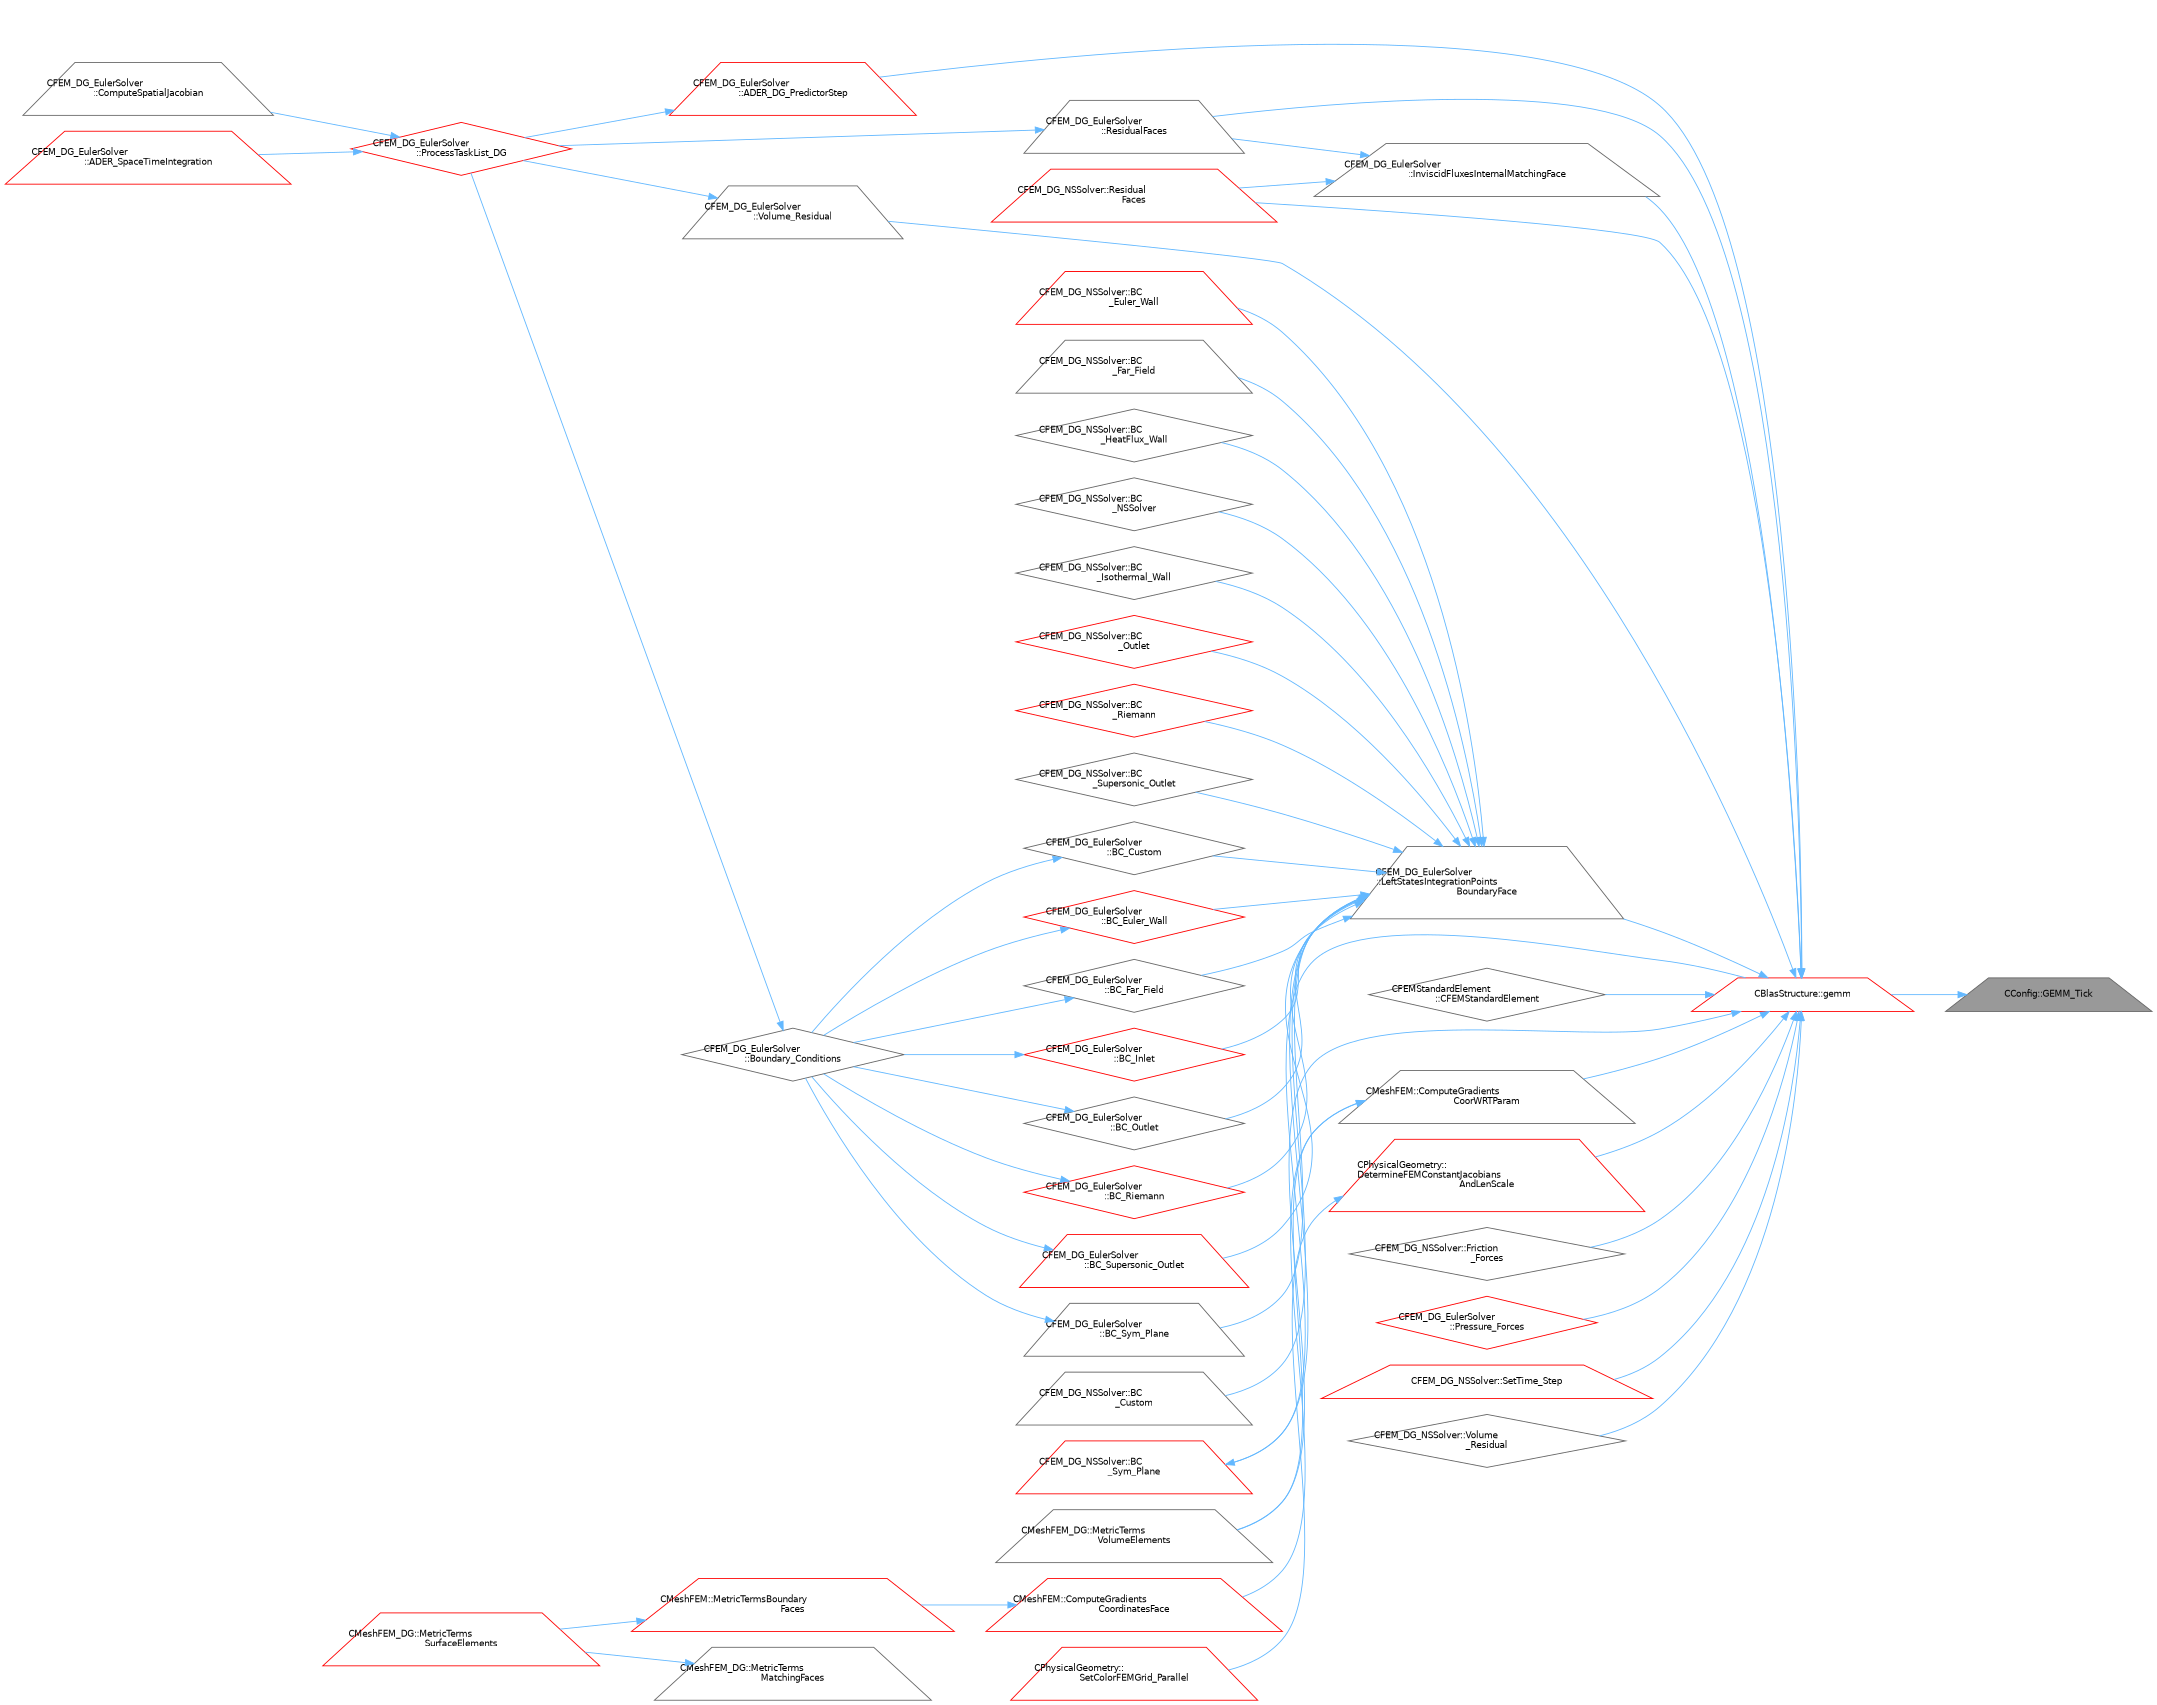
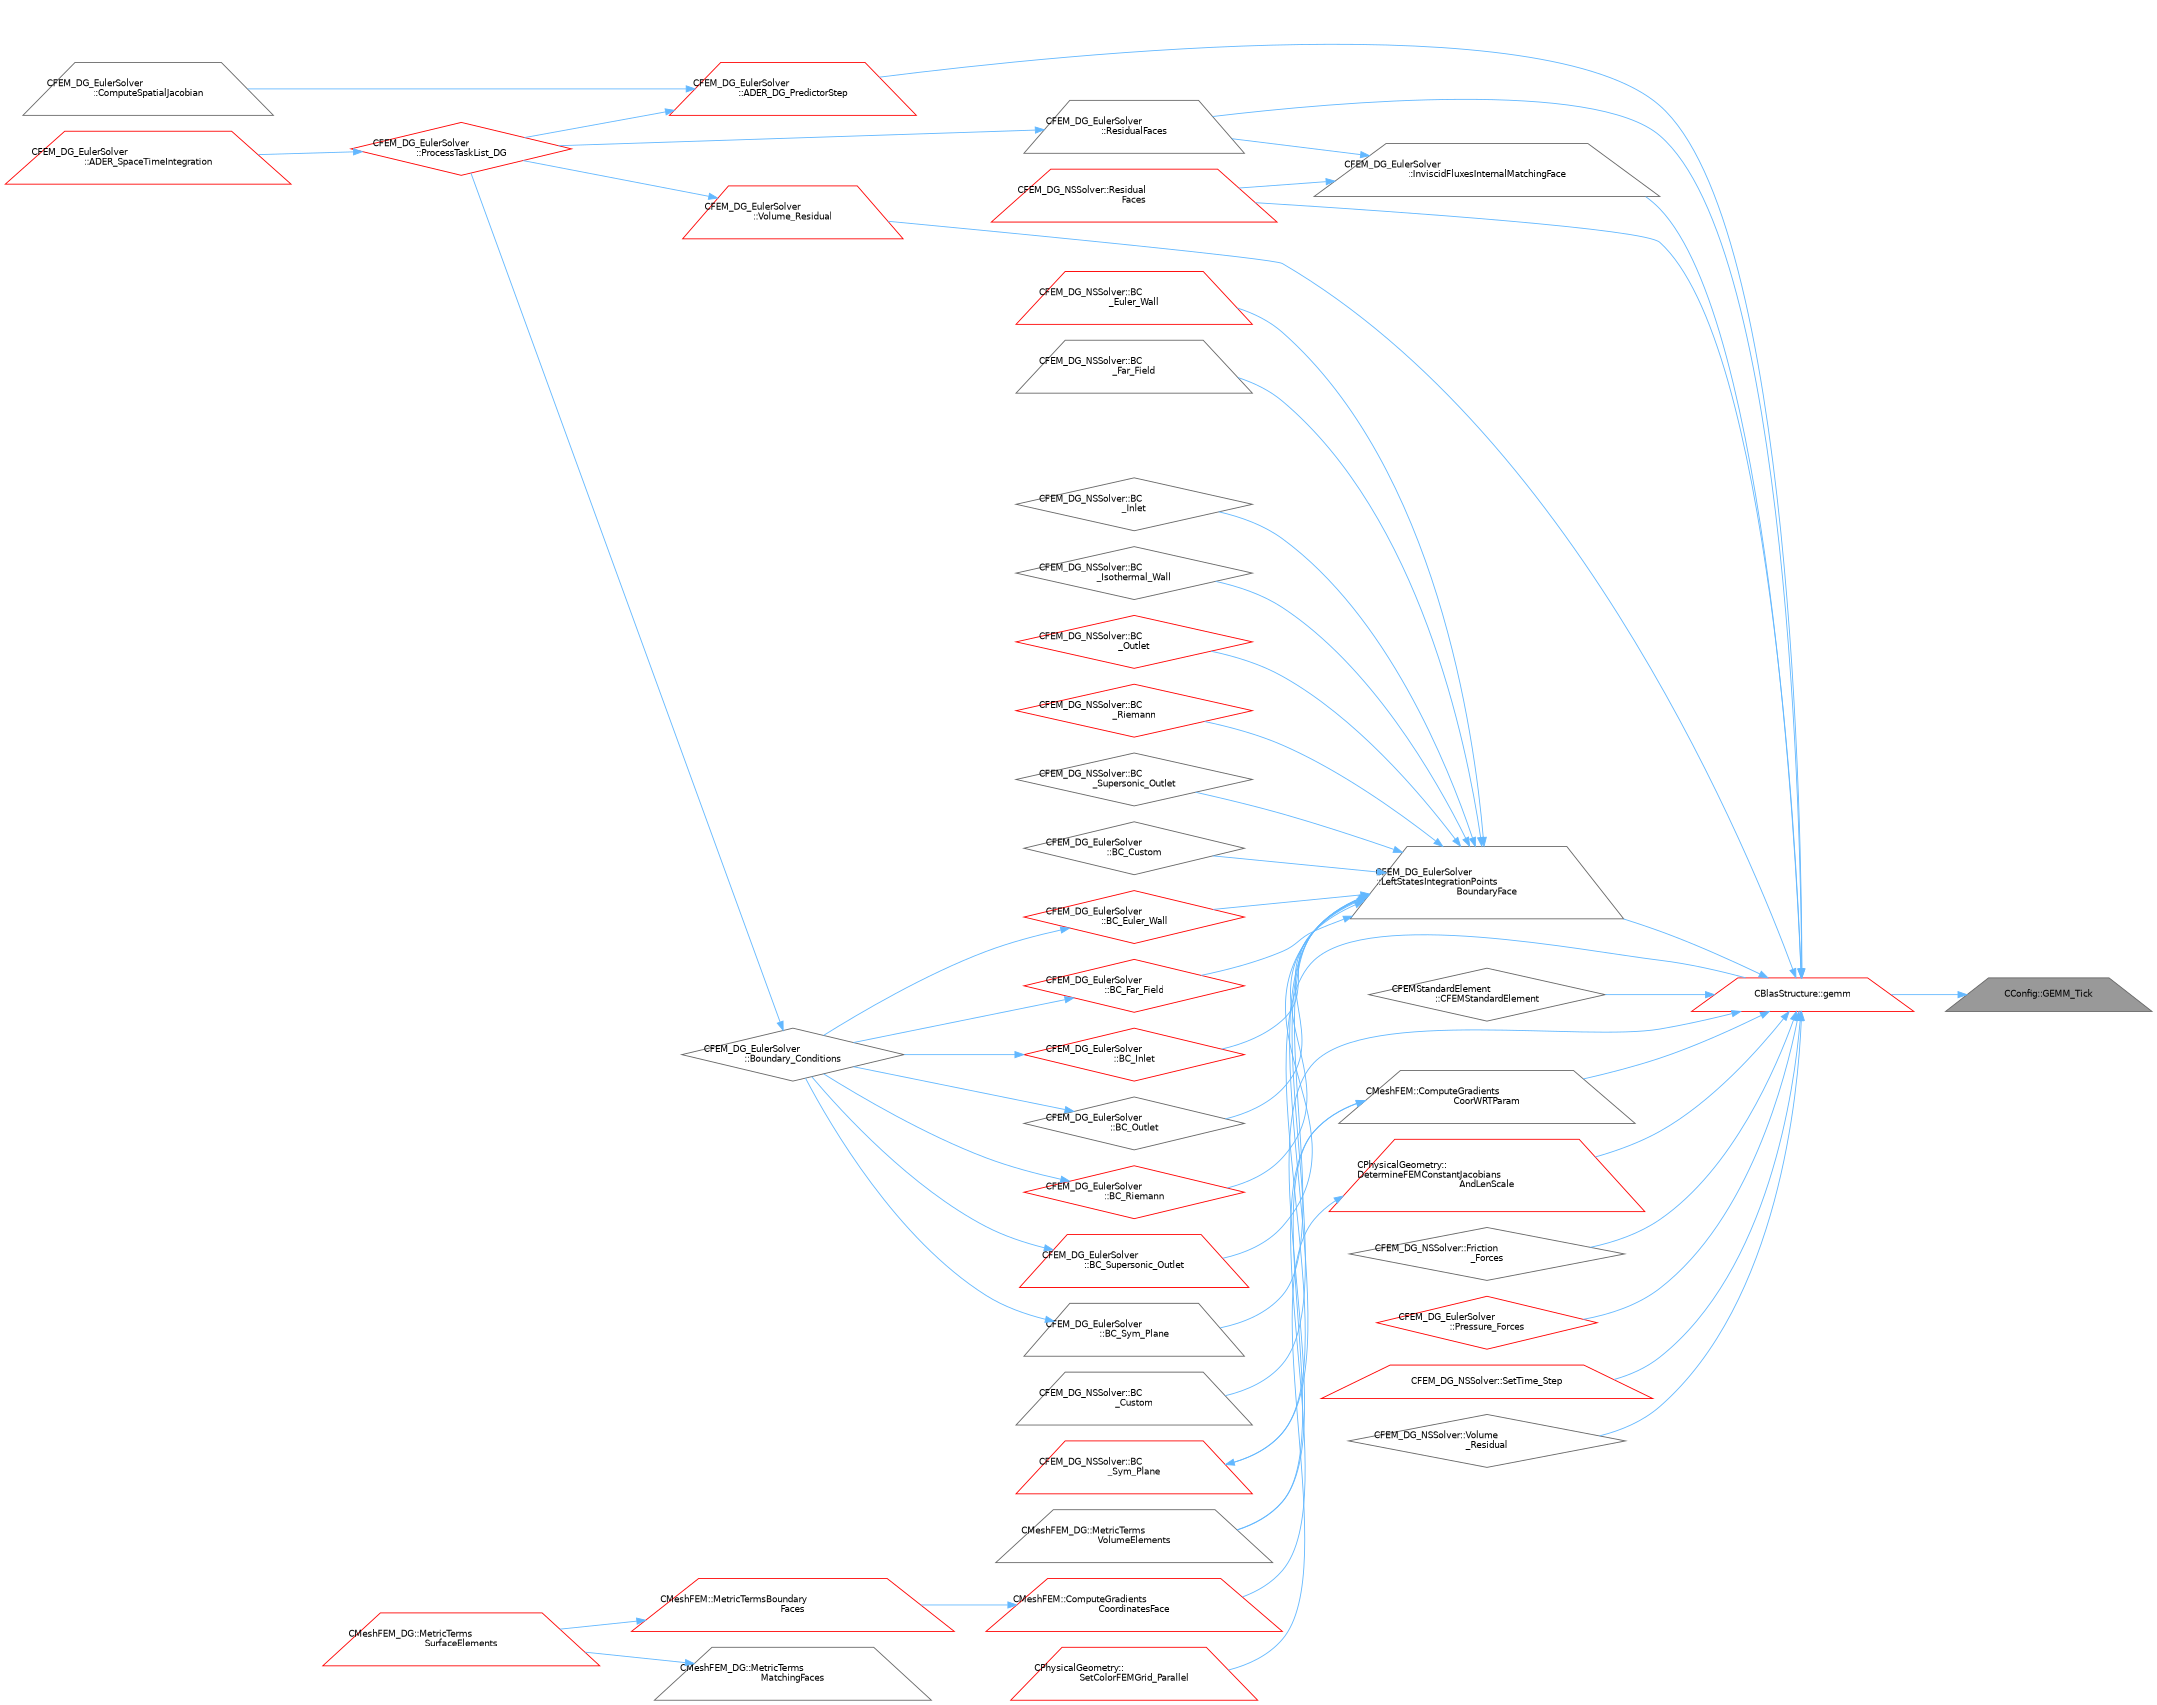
(331, 124) -> (467, 89)
(793, 212) -> (793, 212)
(1134, 436) -> none
(1134, 504) -> (1134, 504)
(919, 927) -> none
(1134, 986) -> (1134, 986)
